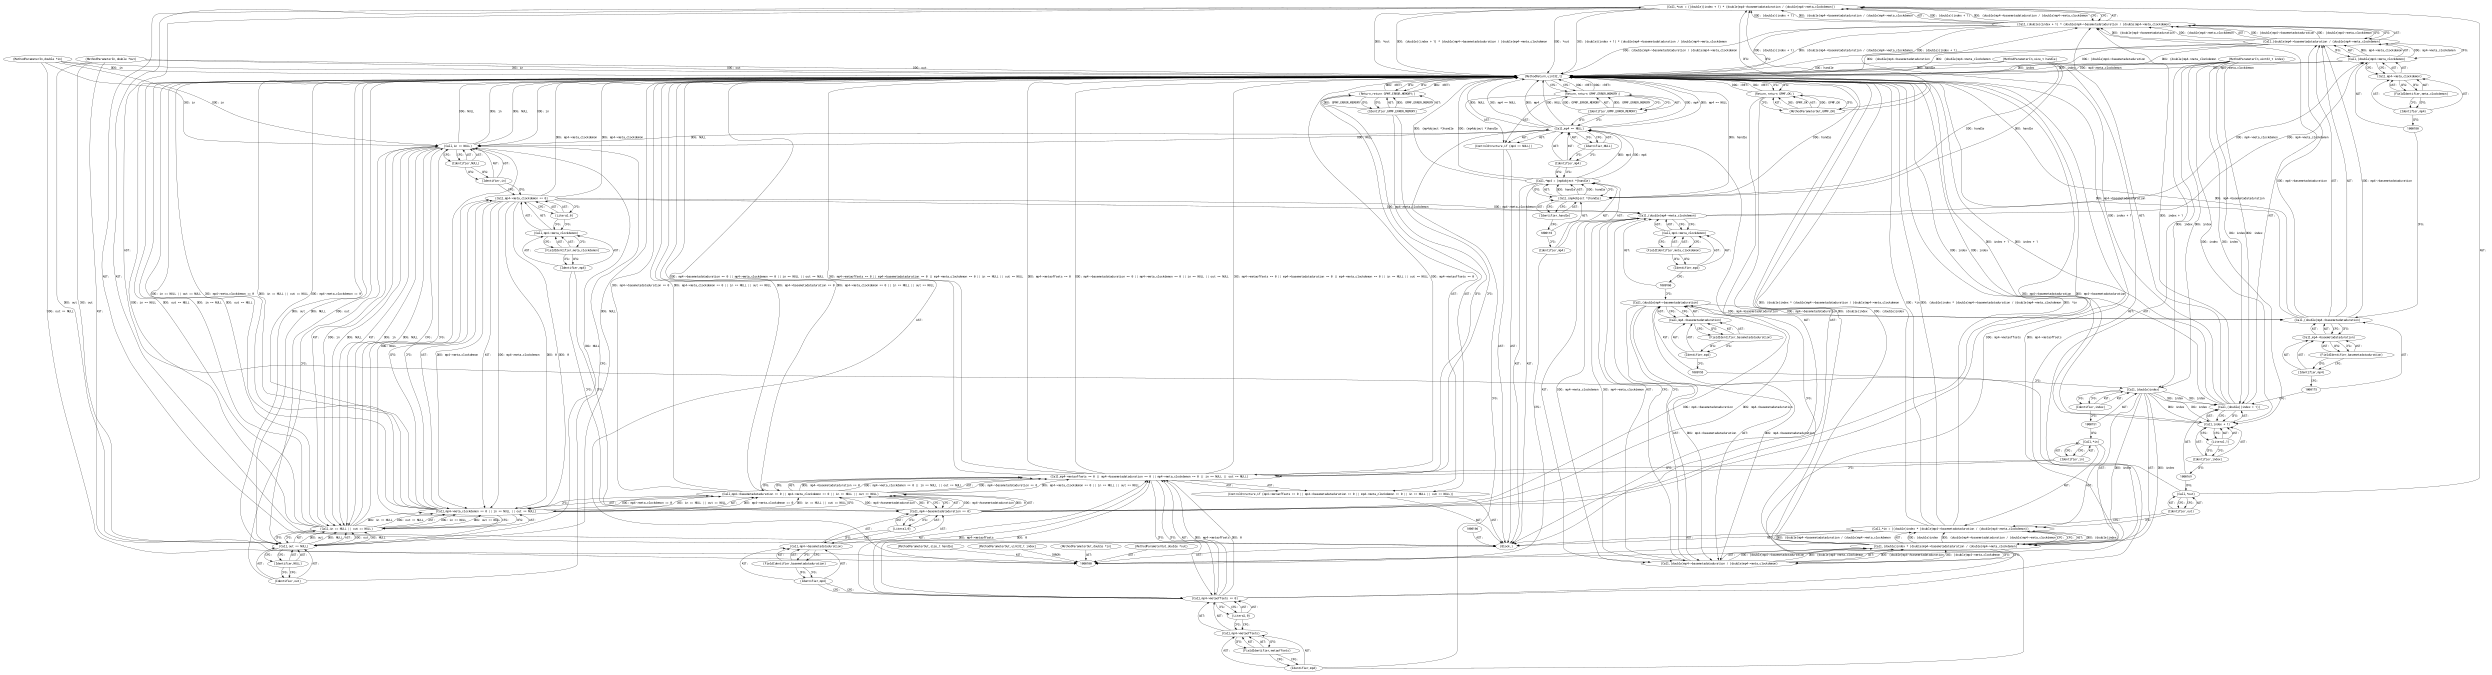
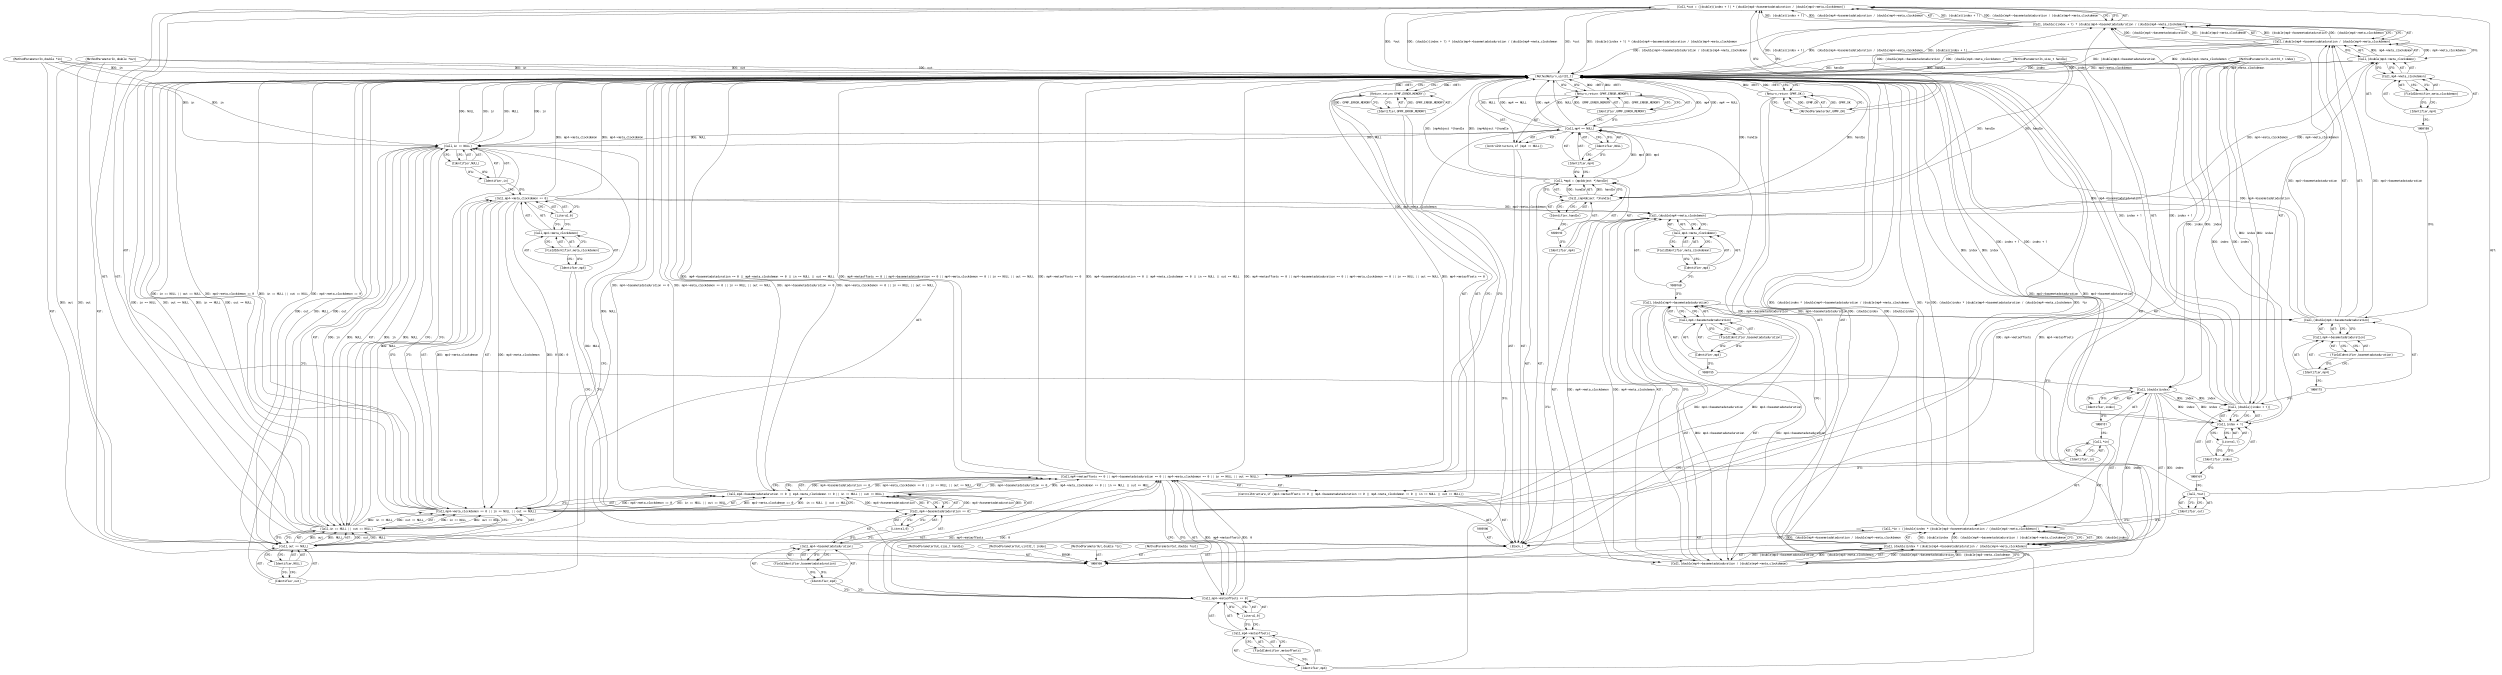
(60, 312) -> (54, 312)
